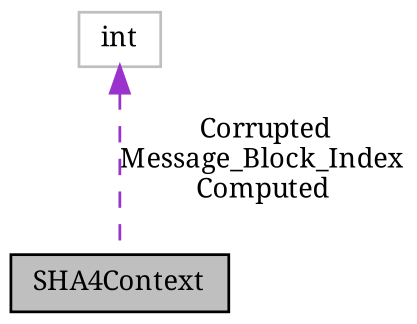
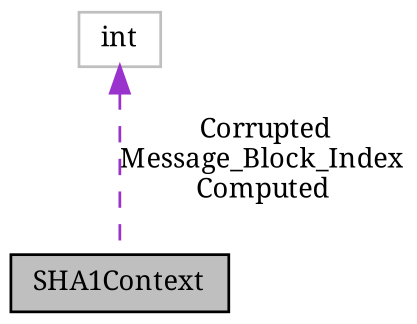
(120, 283) -> (120, 283)
